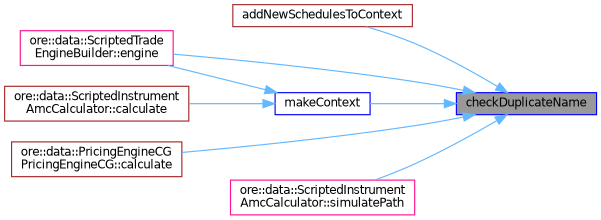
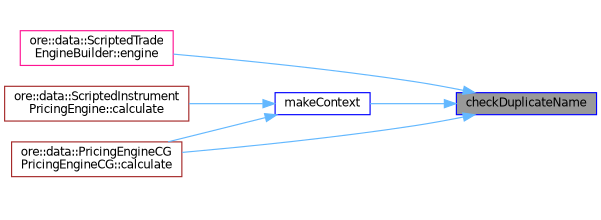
(323, 16) -> none
(217, 78) -> (217, 130)
(97, 104) -> (97, 104)
(323, 197) -> none
